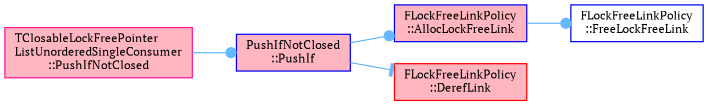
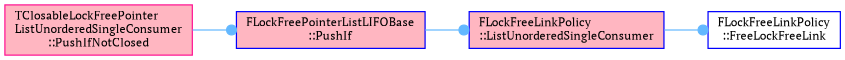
(461, 23) -> (567, 30)
(293, 53) -> (331, 30)
(461, 82) -> none
